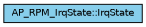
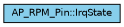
(73, 13) -> (62, 13)
